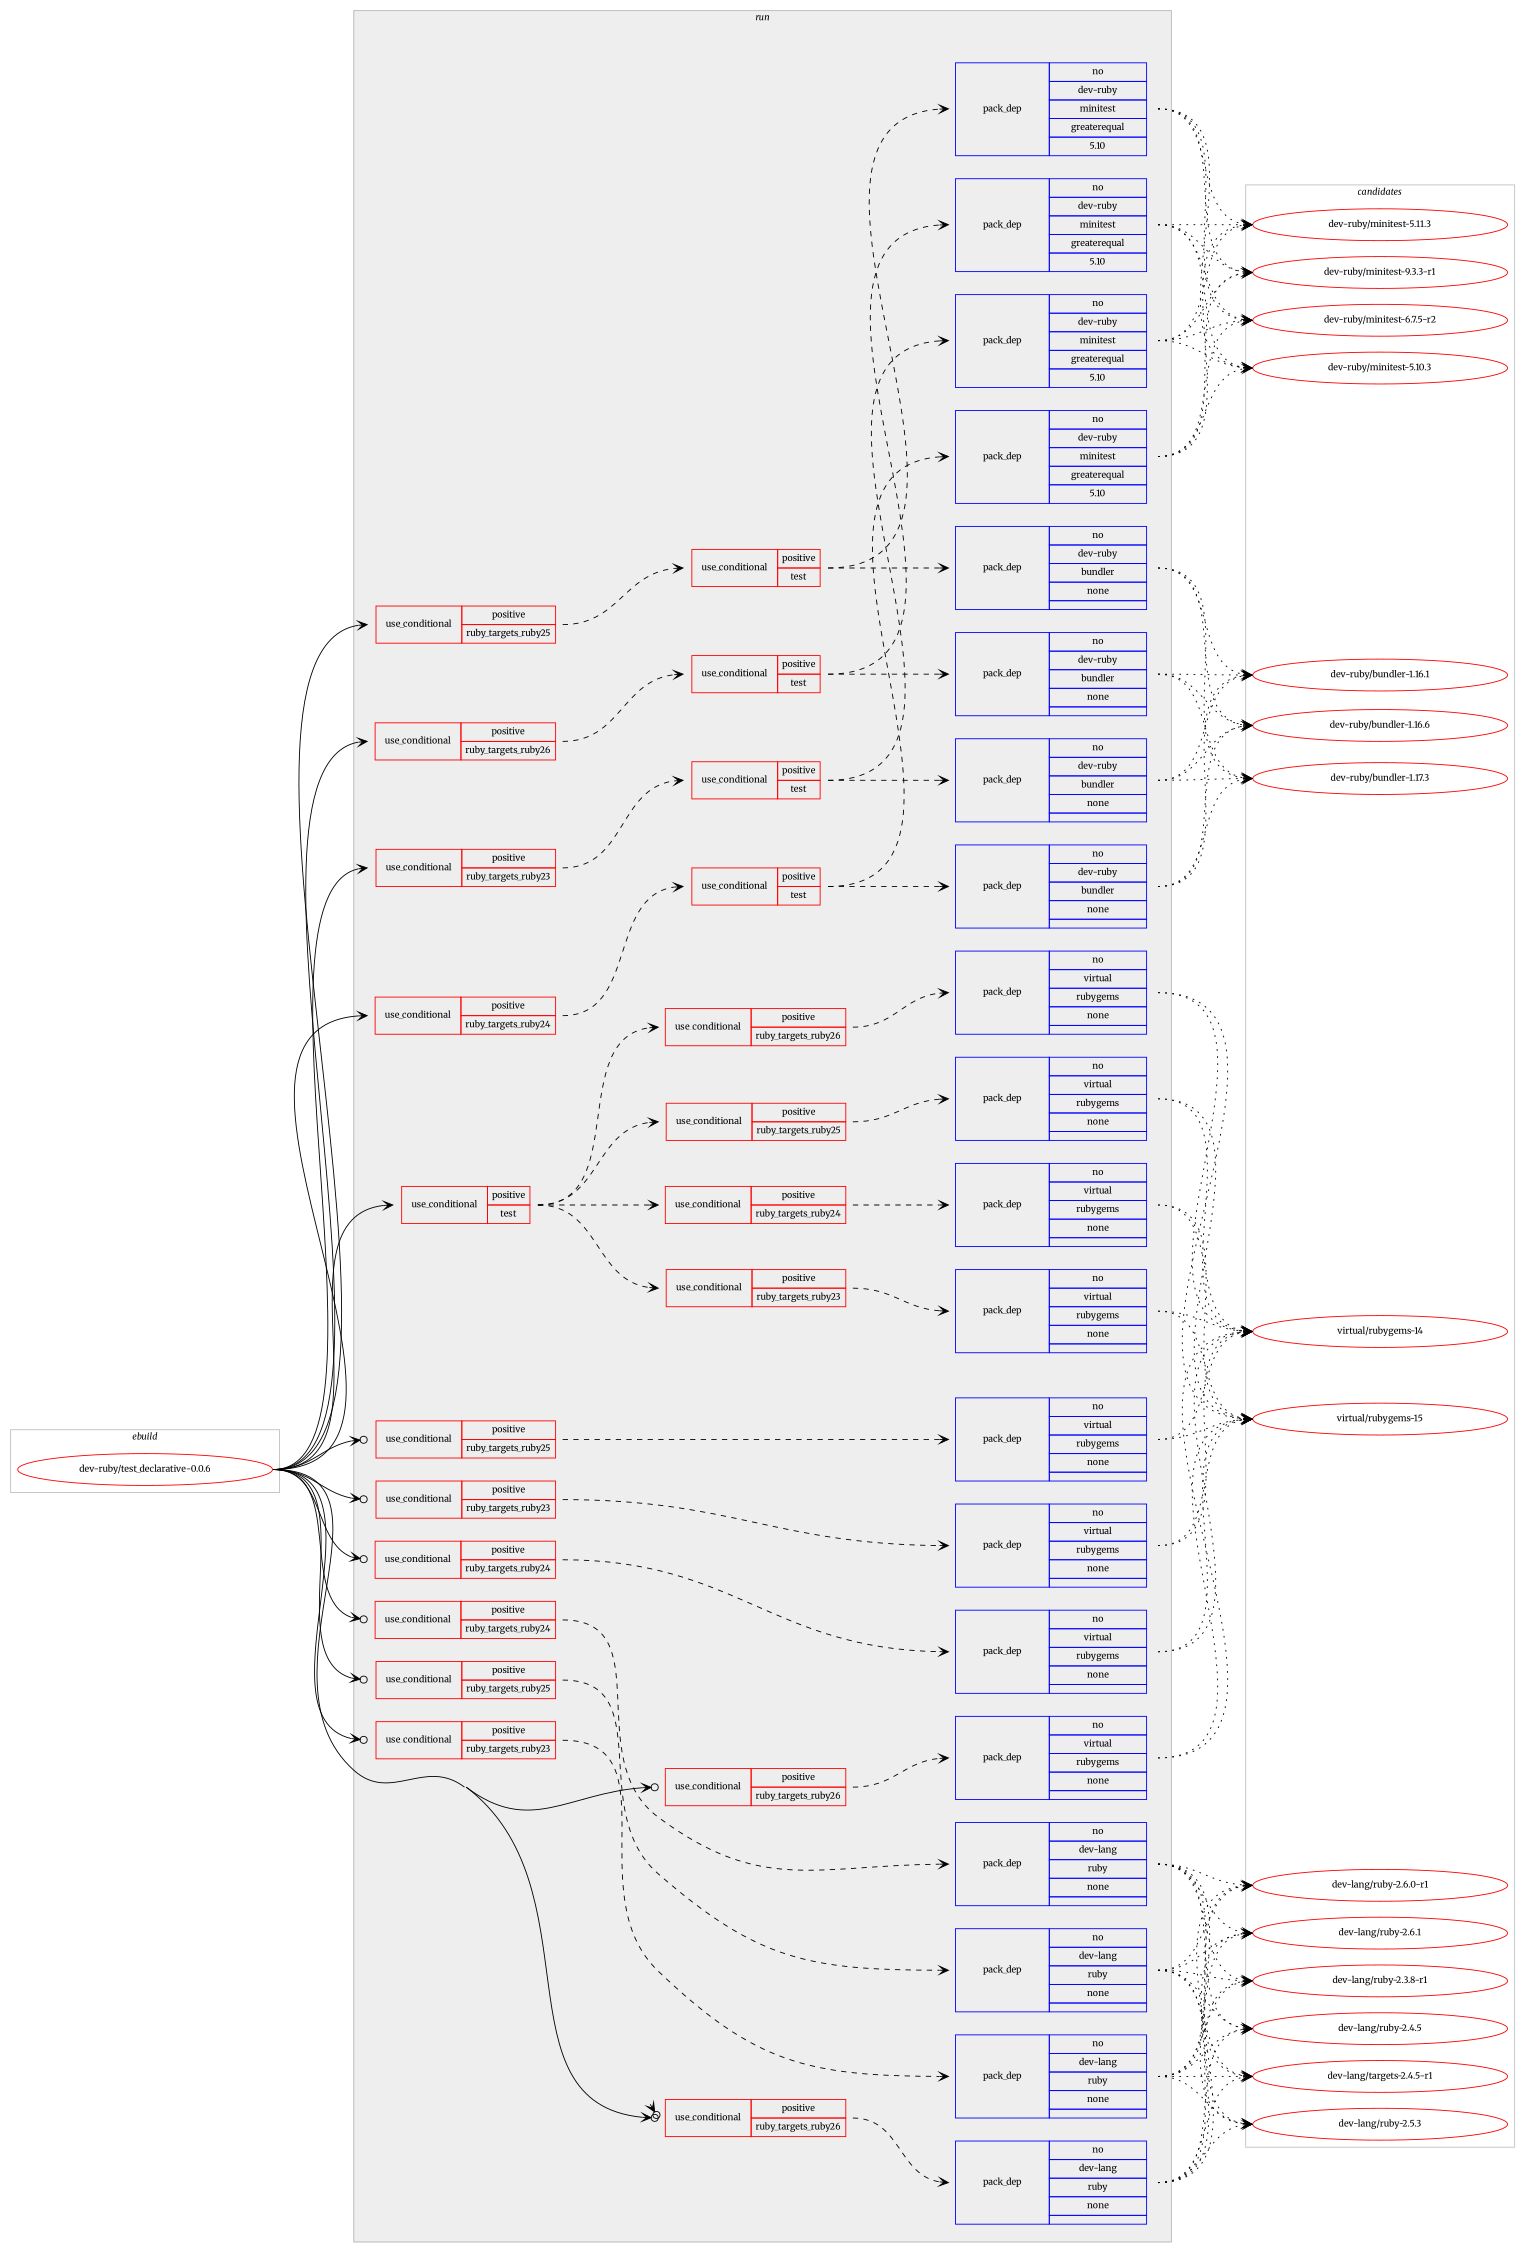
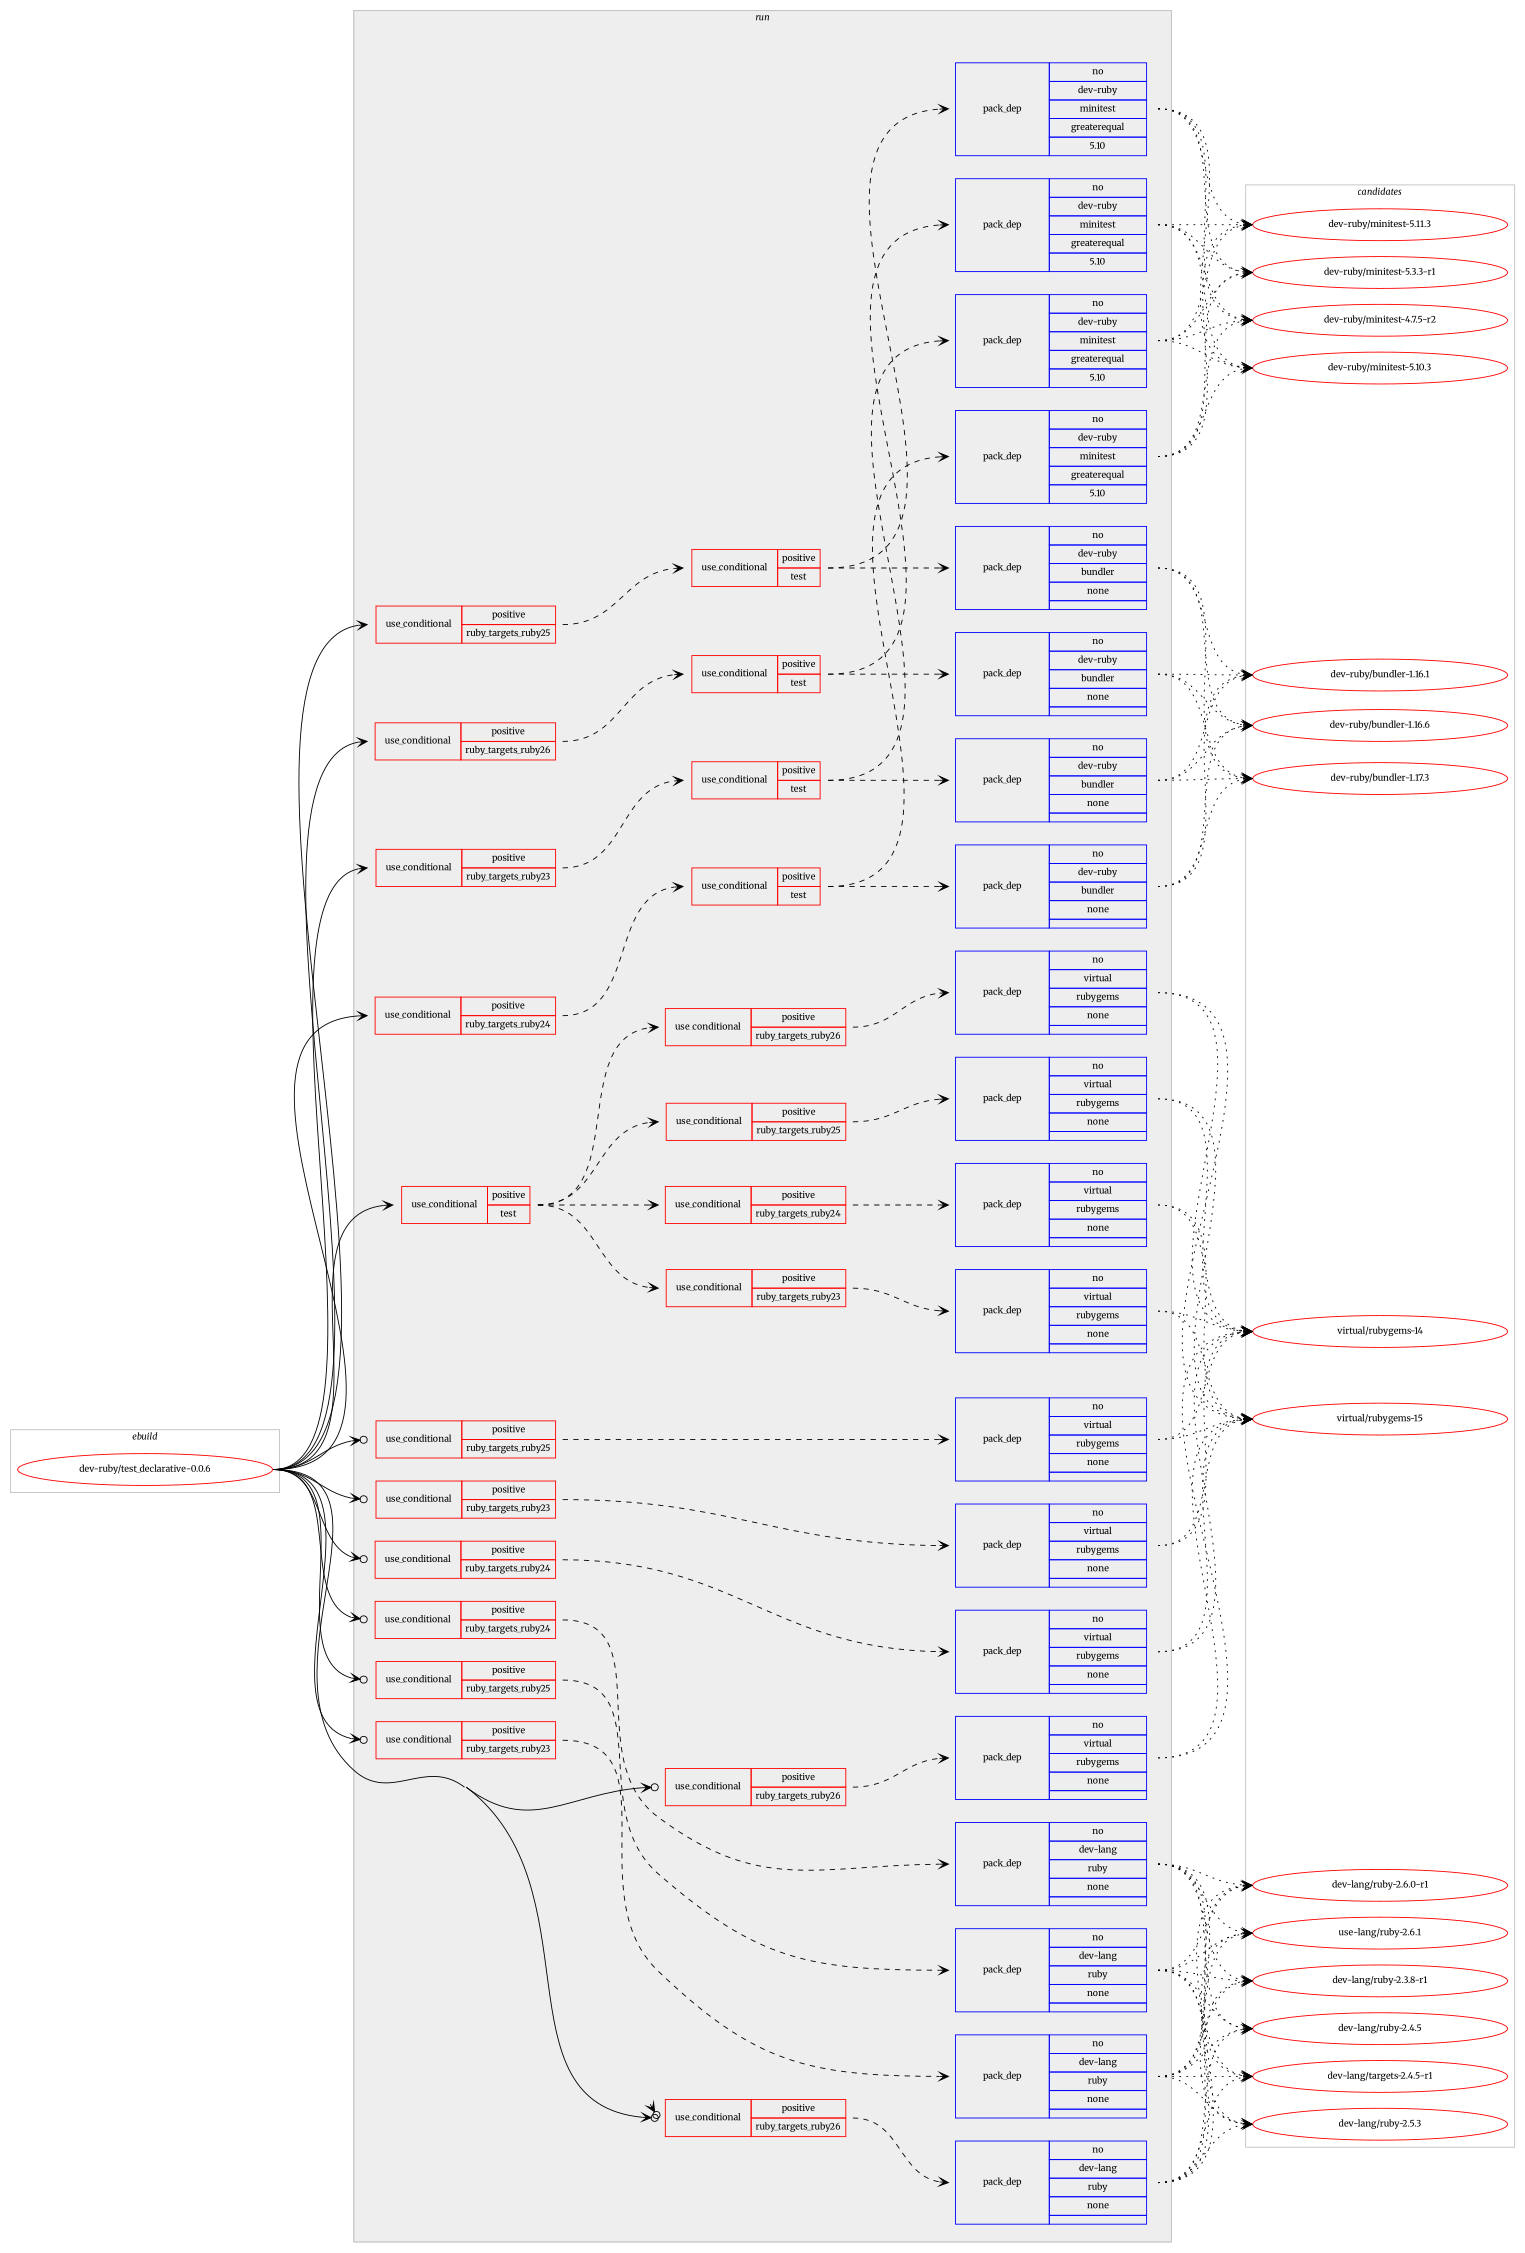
(1380, 272) -> (1380, 272)
(1380, 320) -> (1380, 320)
(1380, 1933) -> (1380, 1933)
